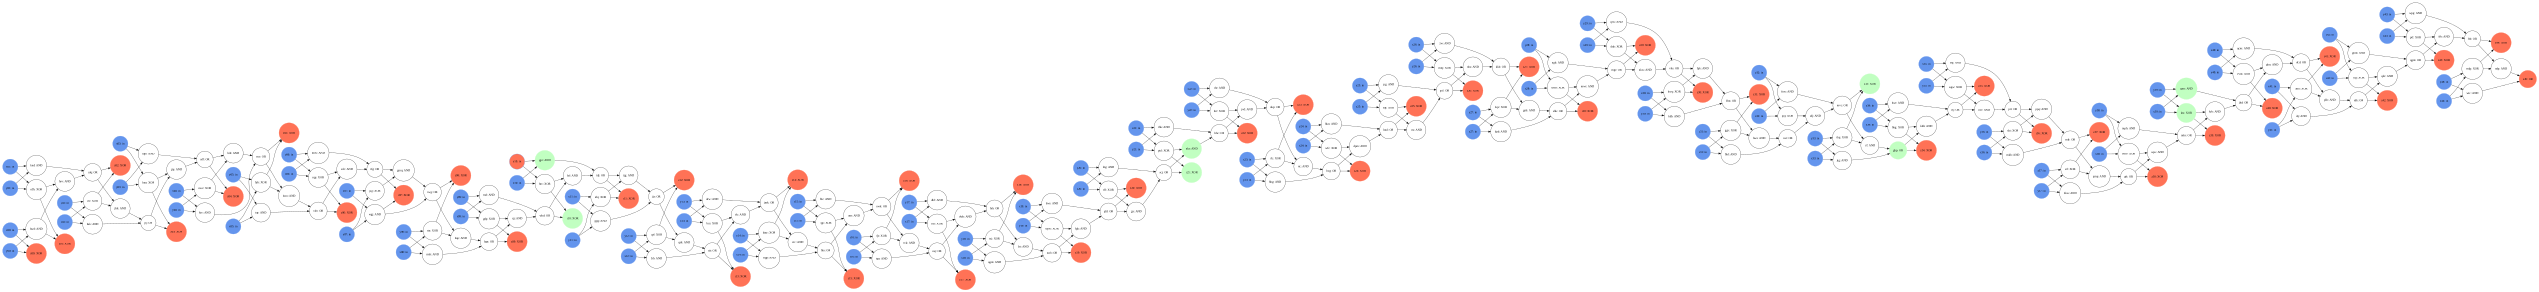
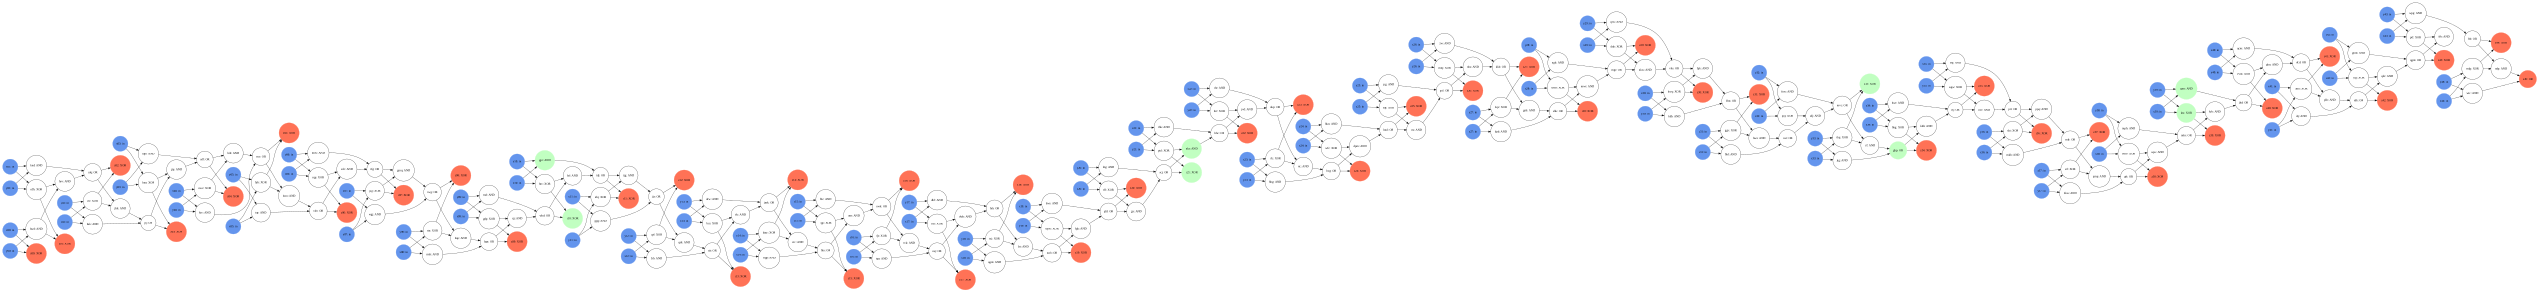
(2458, 38) -> none
(517, 162) -> (517, 162)
(388, 205) -> (388, 193)
